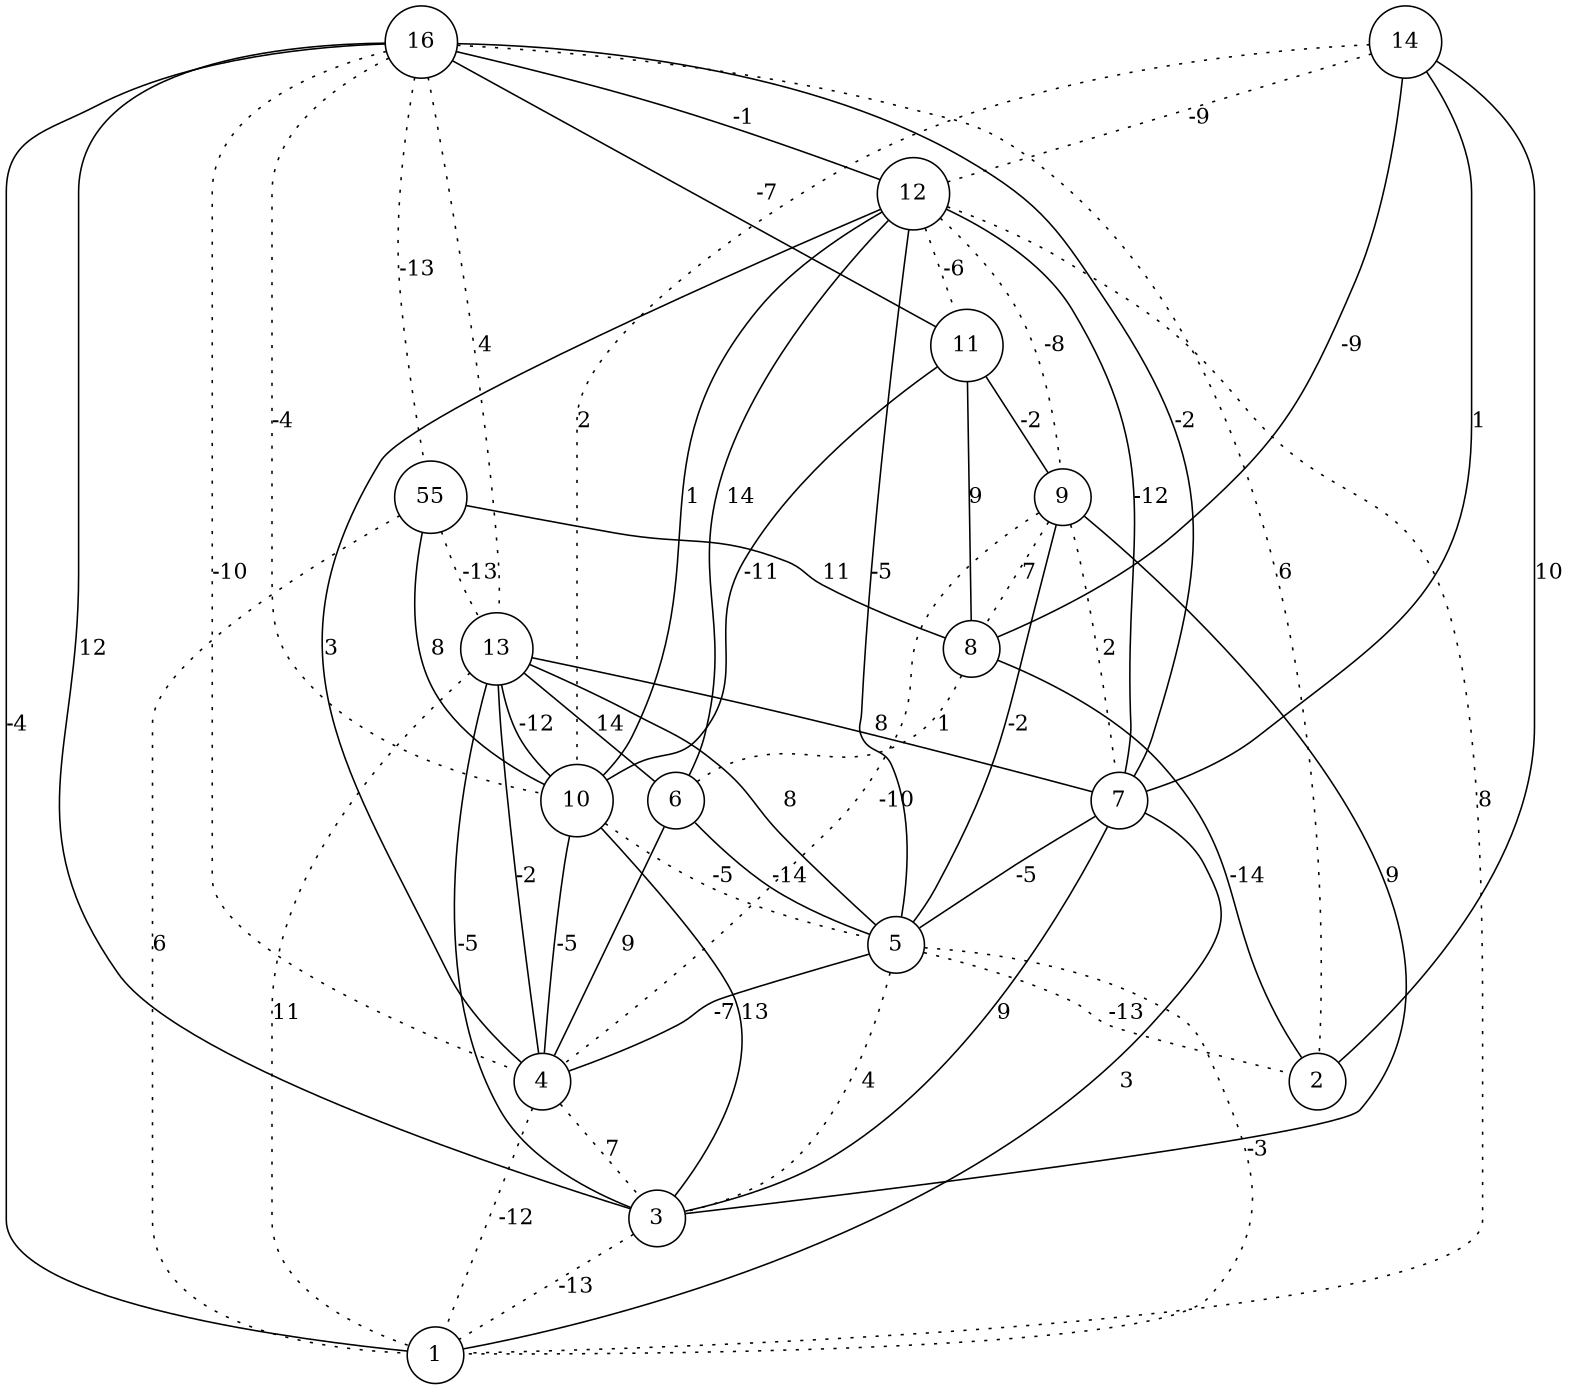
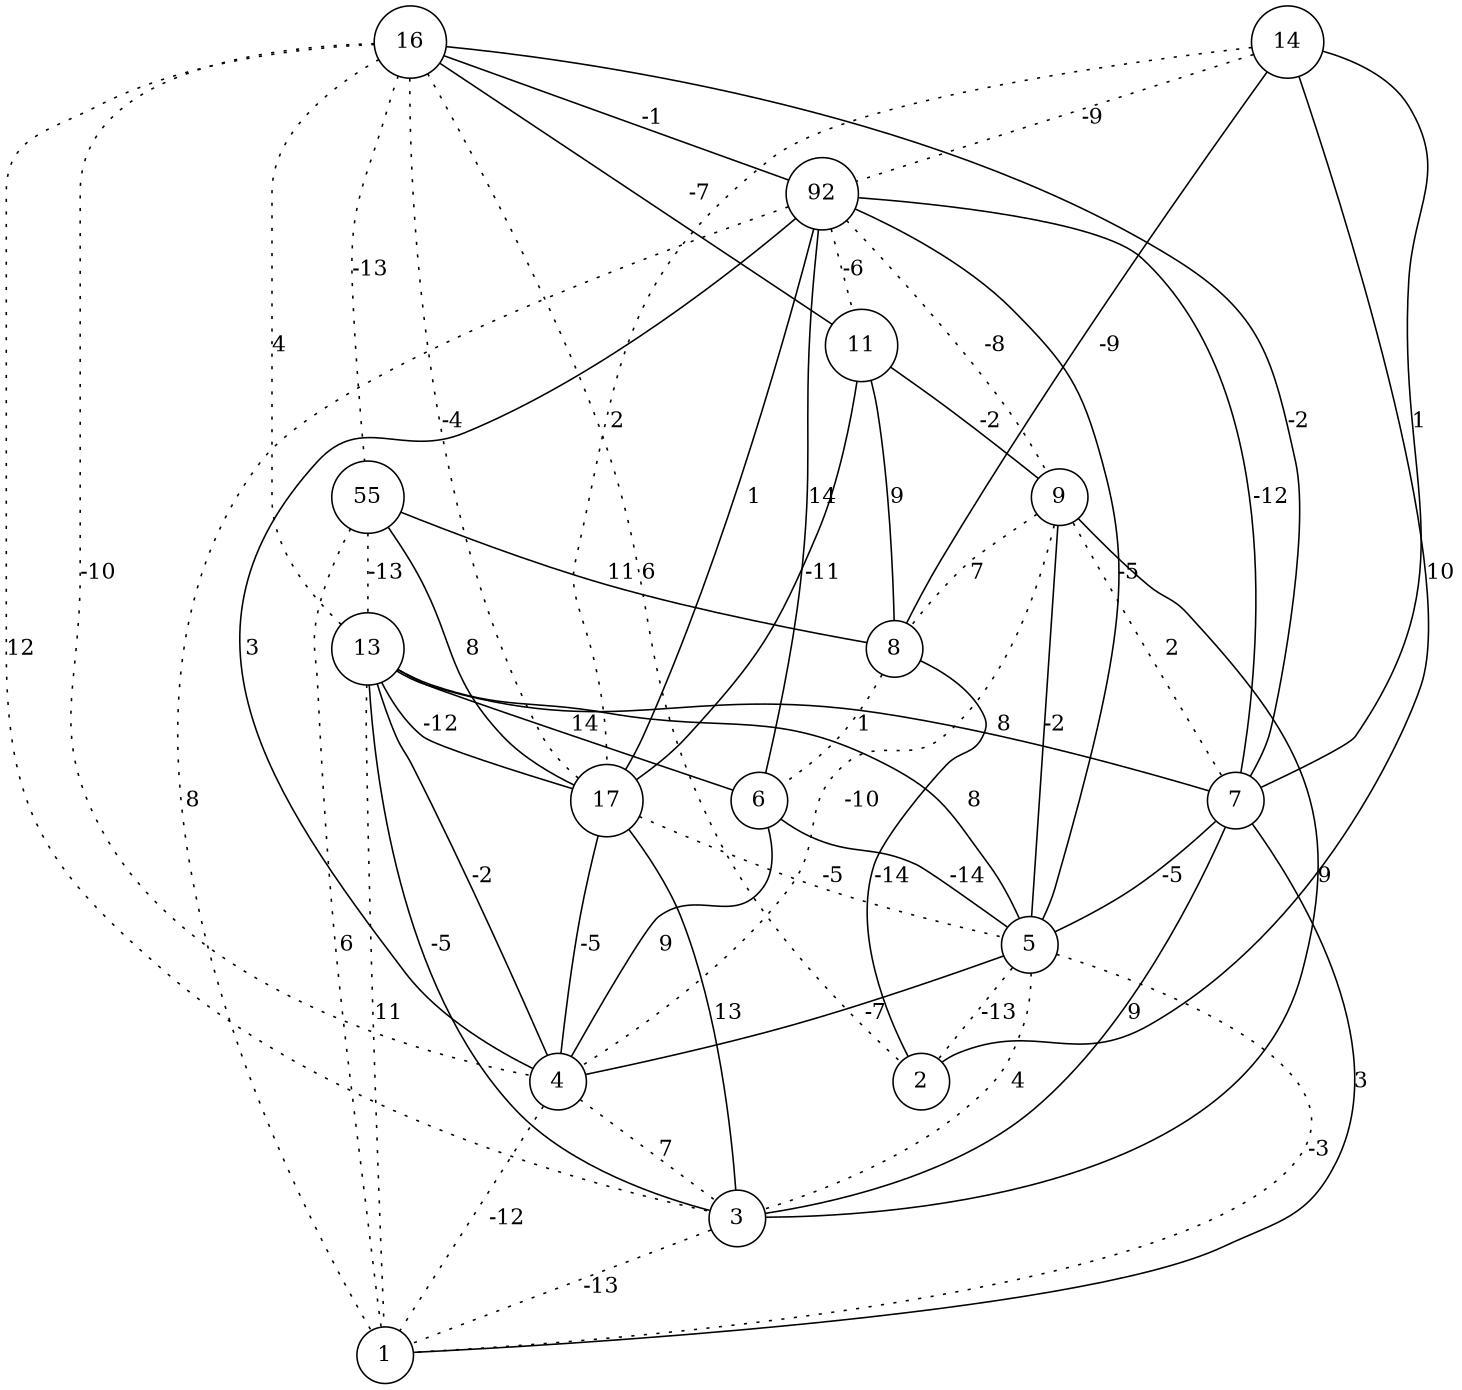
(913, 194) -> (822, 194)
(71, 687) -> (8, 699)
(6, 709) -> none
(577, 801) -> (607, 801)
